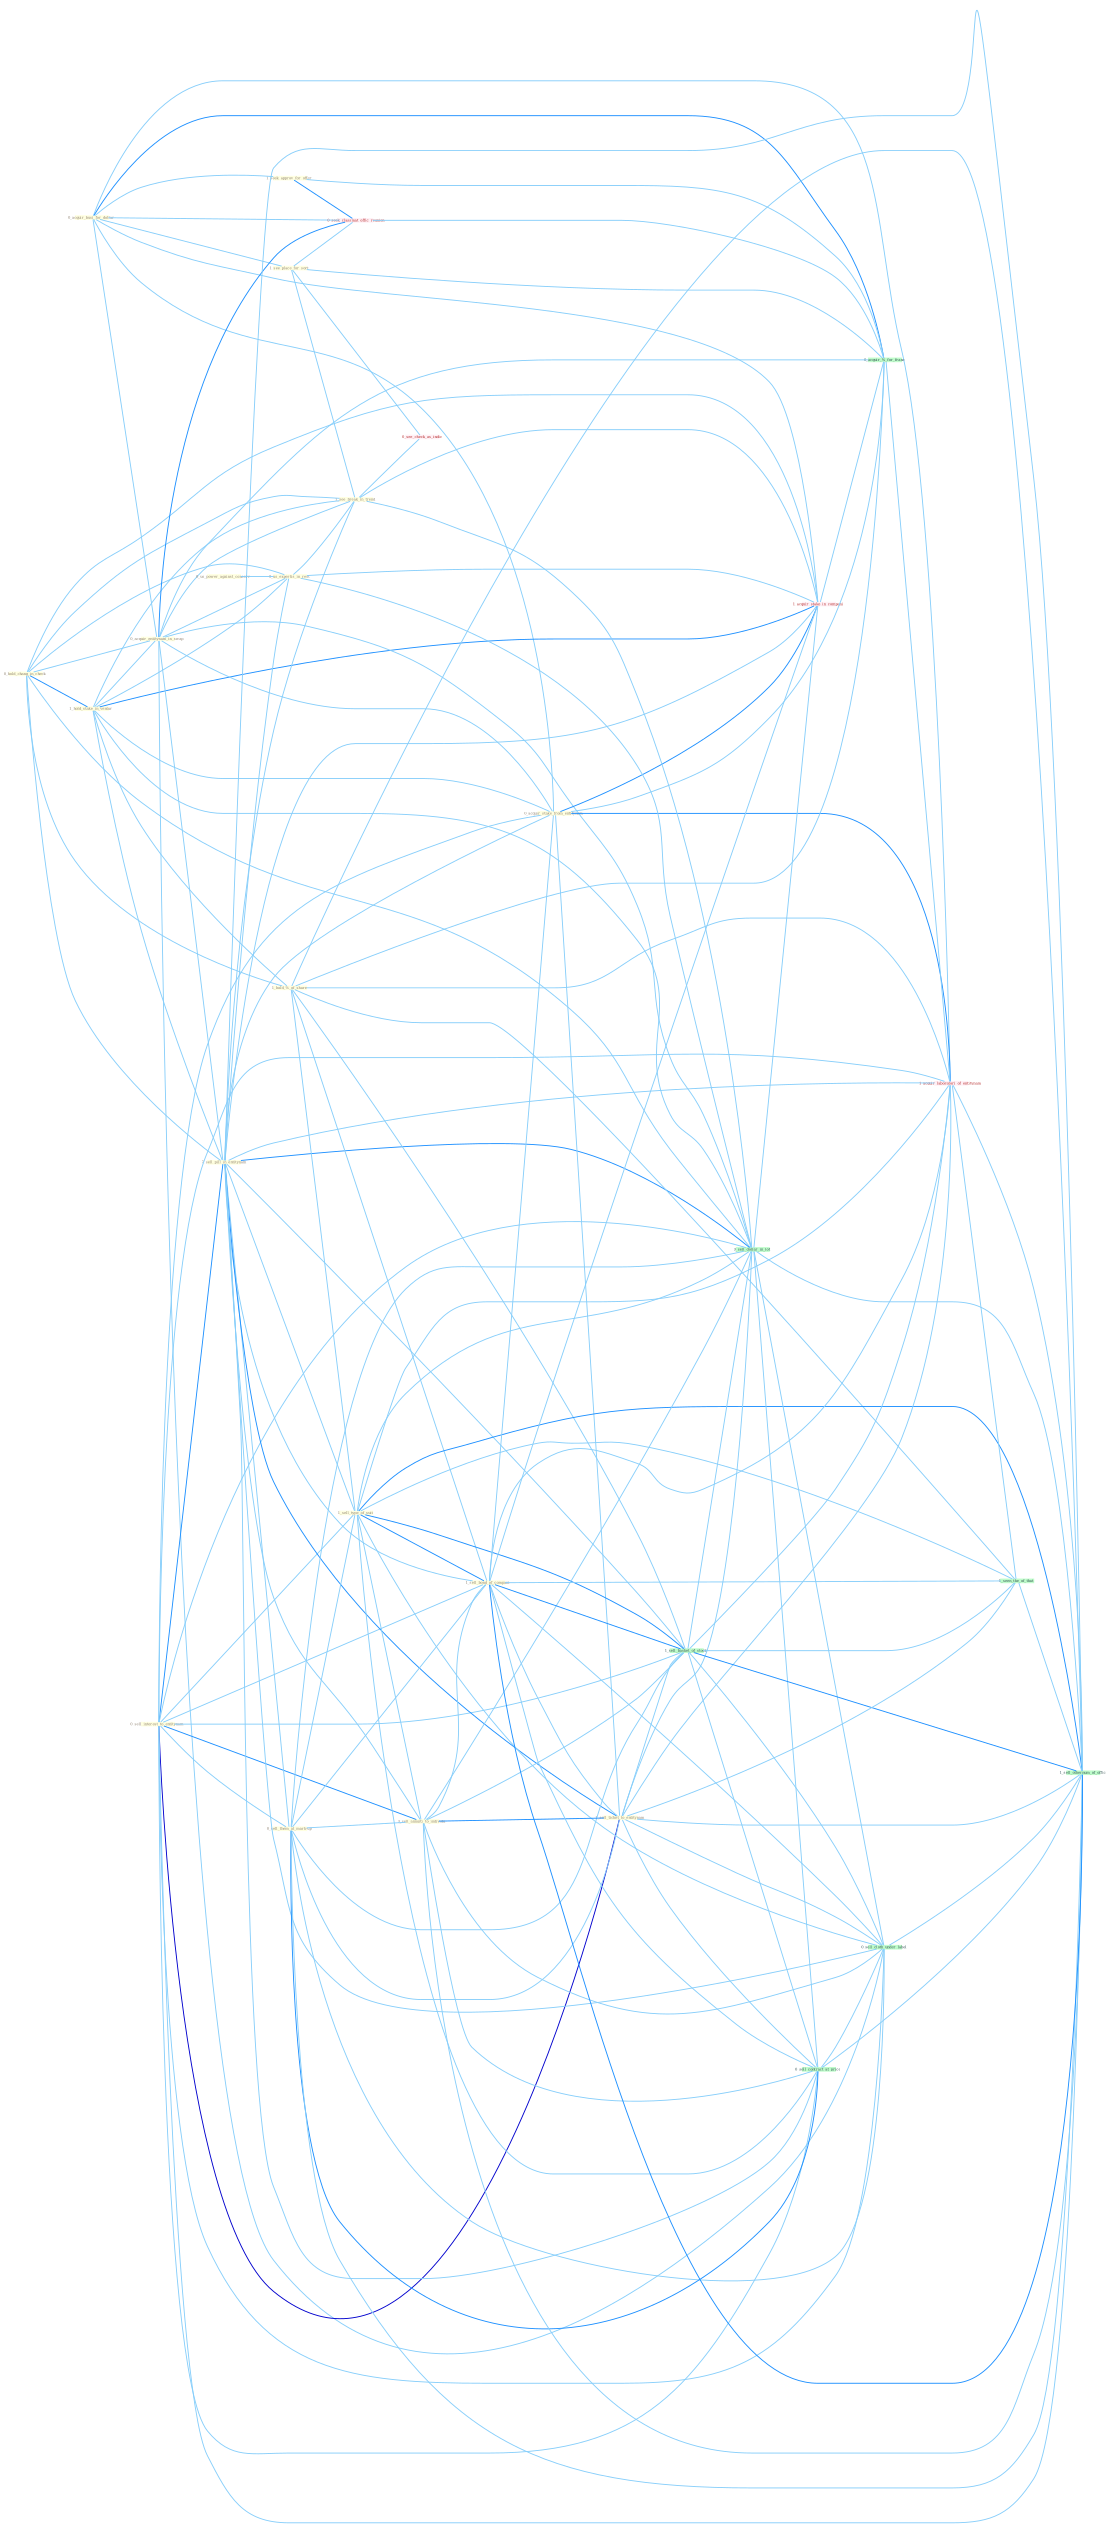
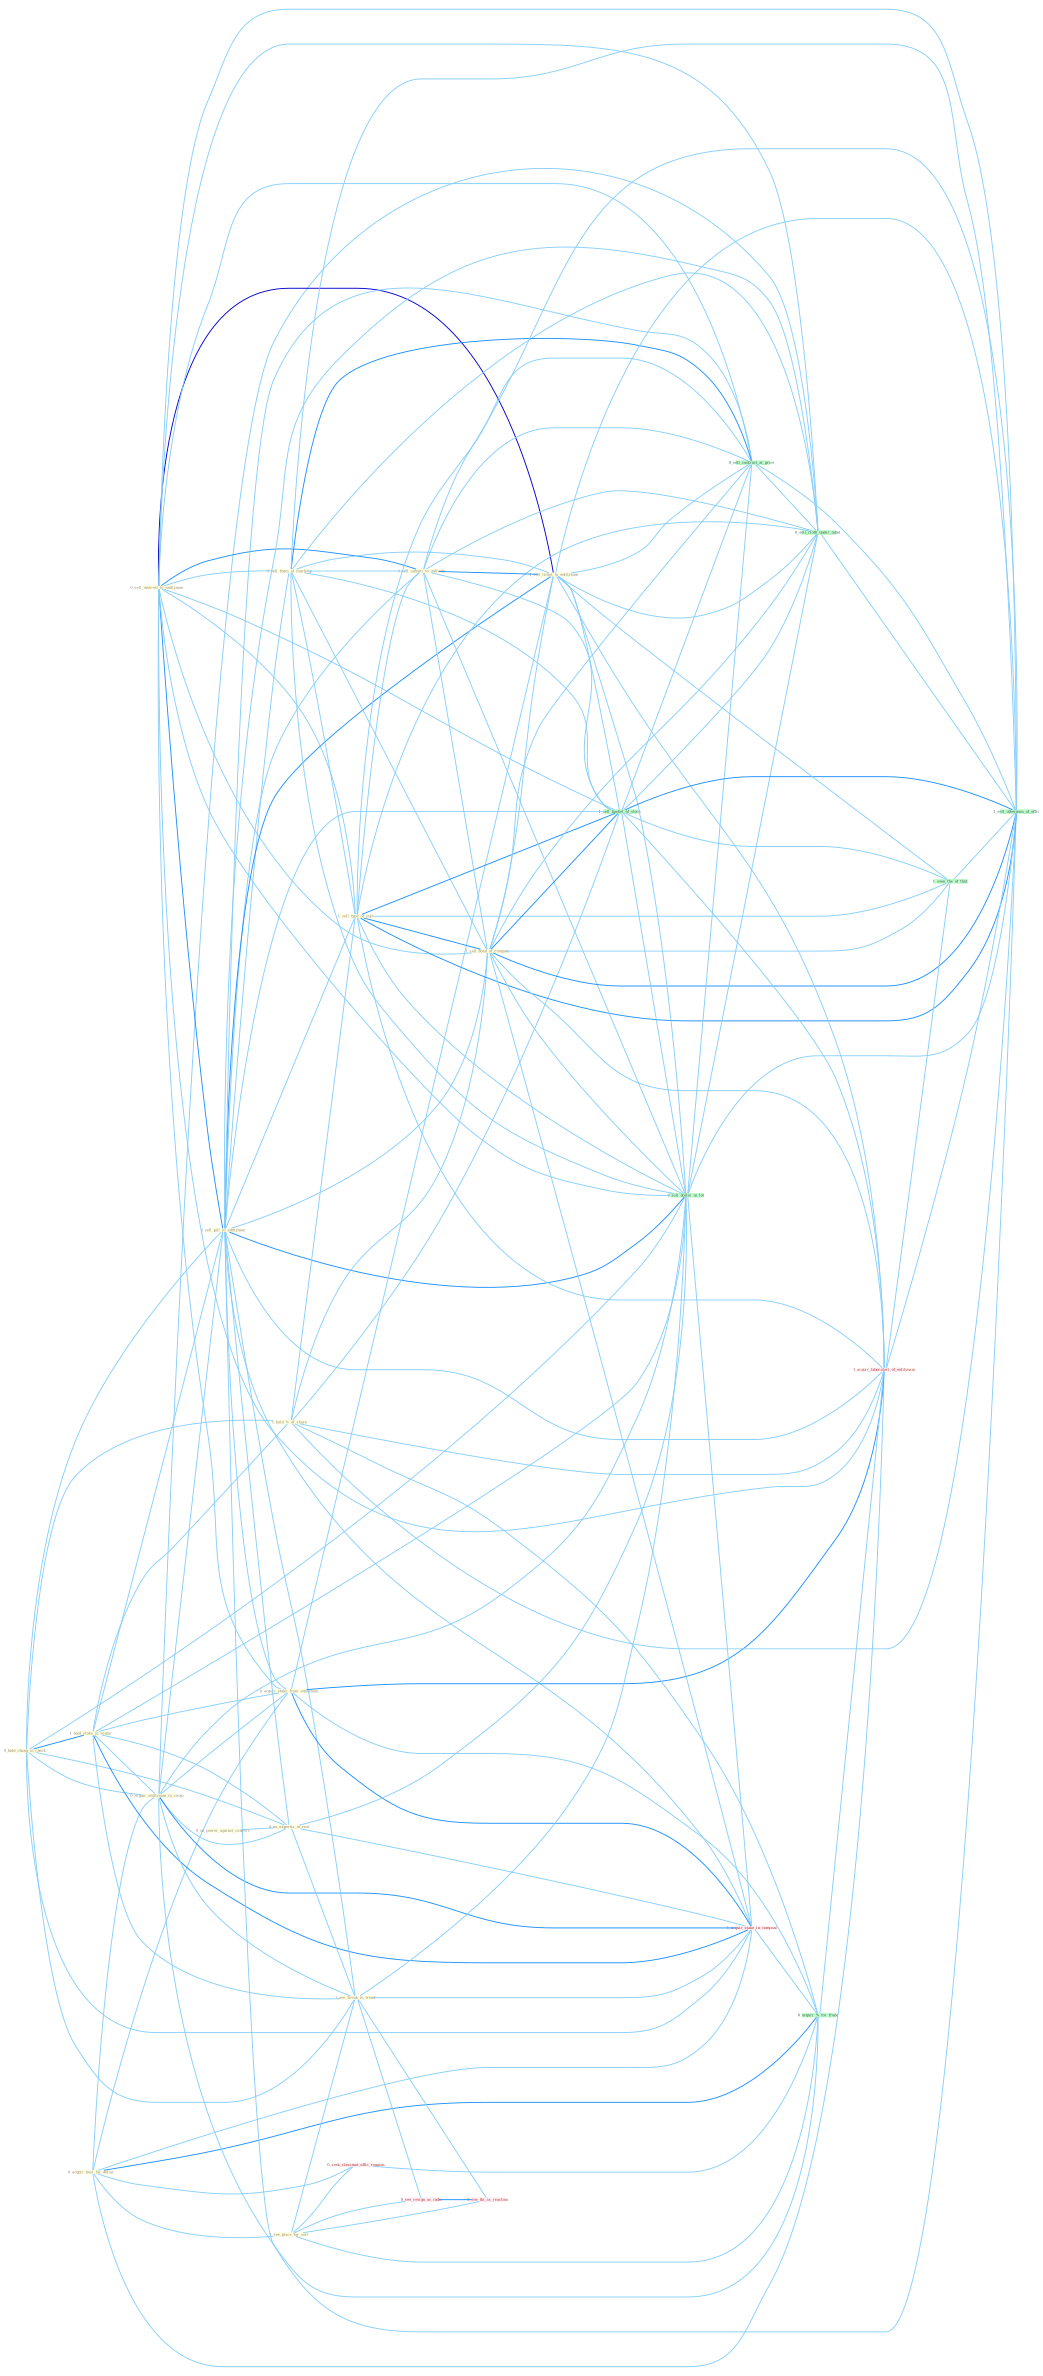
(290, 178) -> none
(198, 399) -> (431, 1903)
(422, 437) -> (422, 2200)
(224, 1162) -> (224, 1230)
(521, 1198) -> (576, 1081)
(693, 1219) -> none
none -> (488, 2200)
